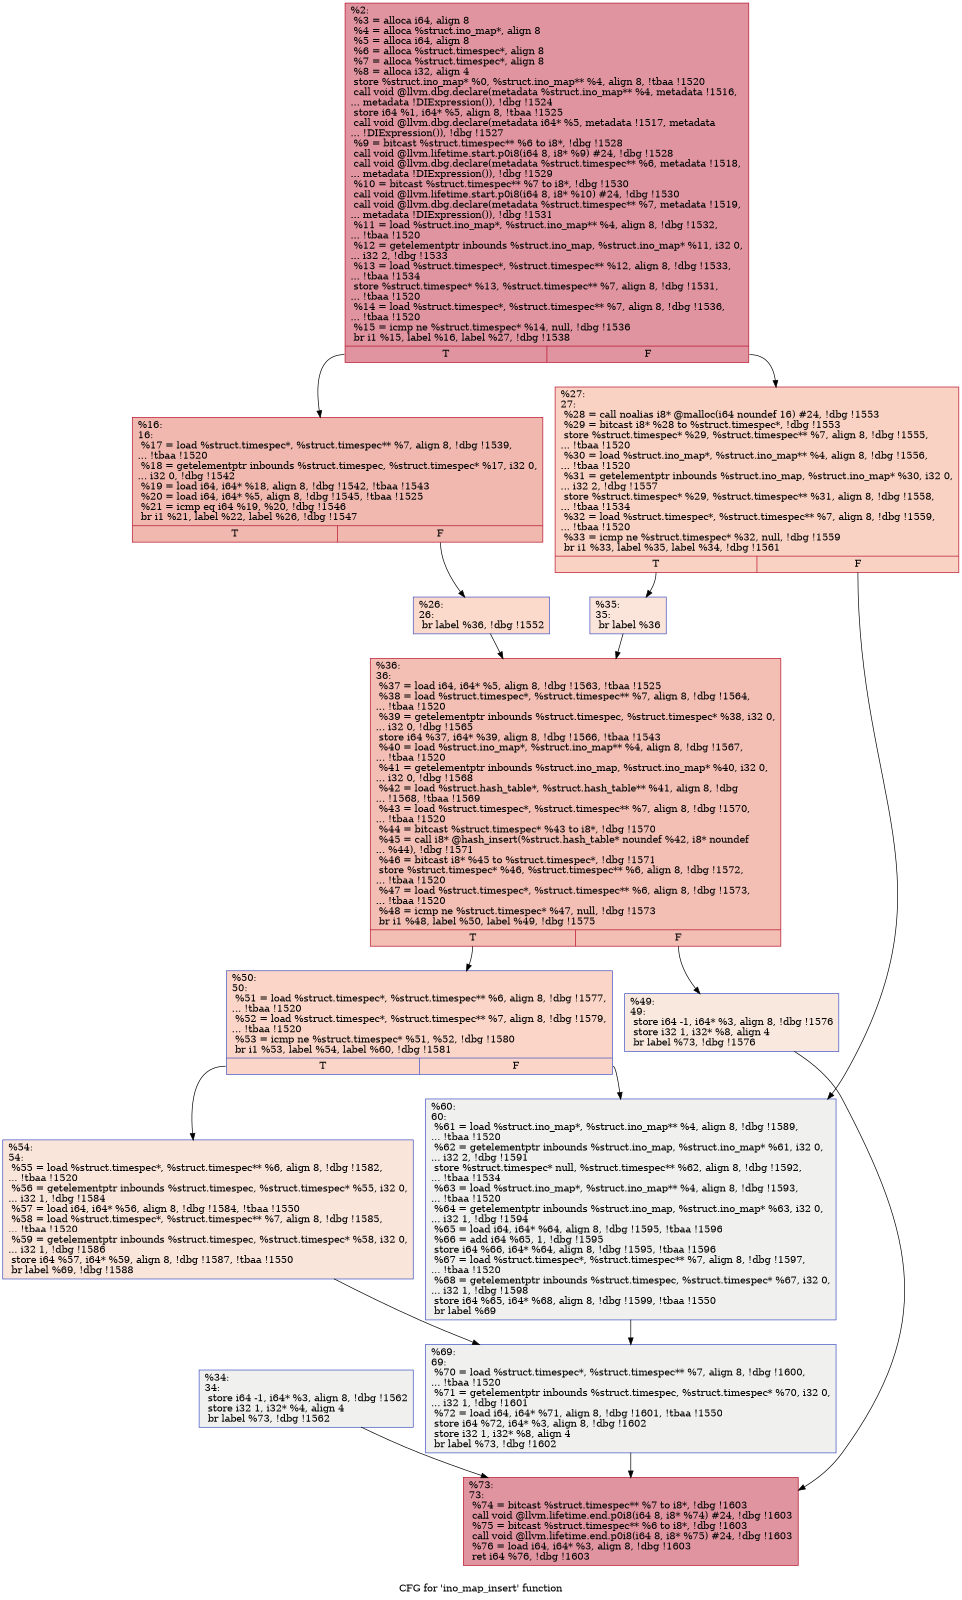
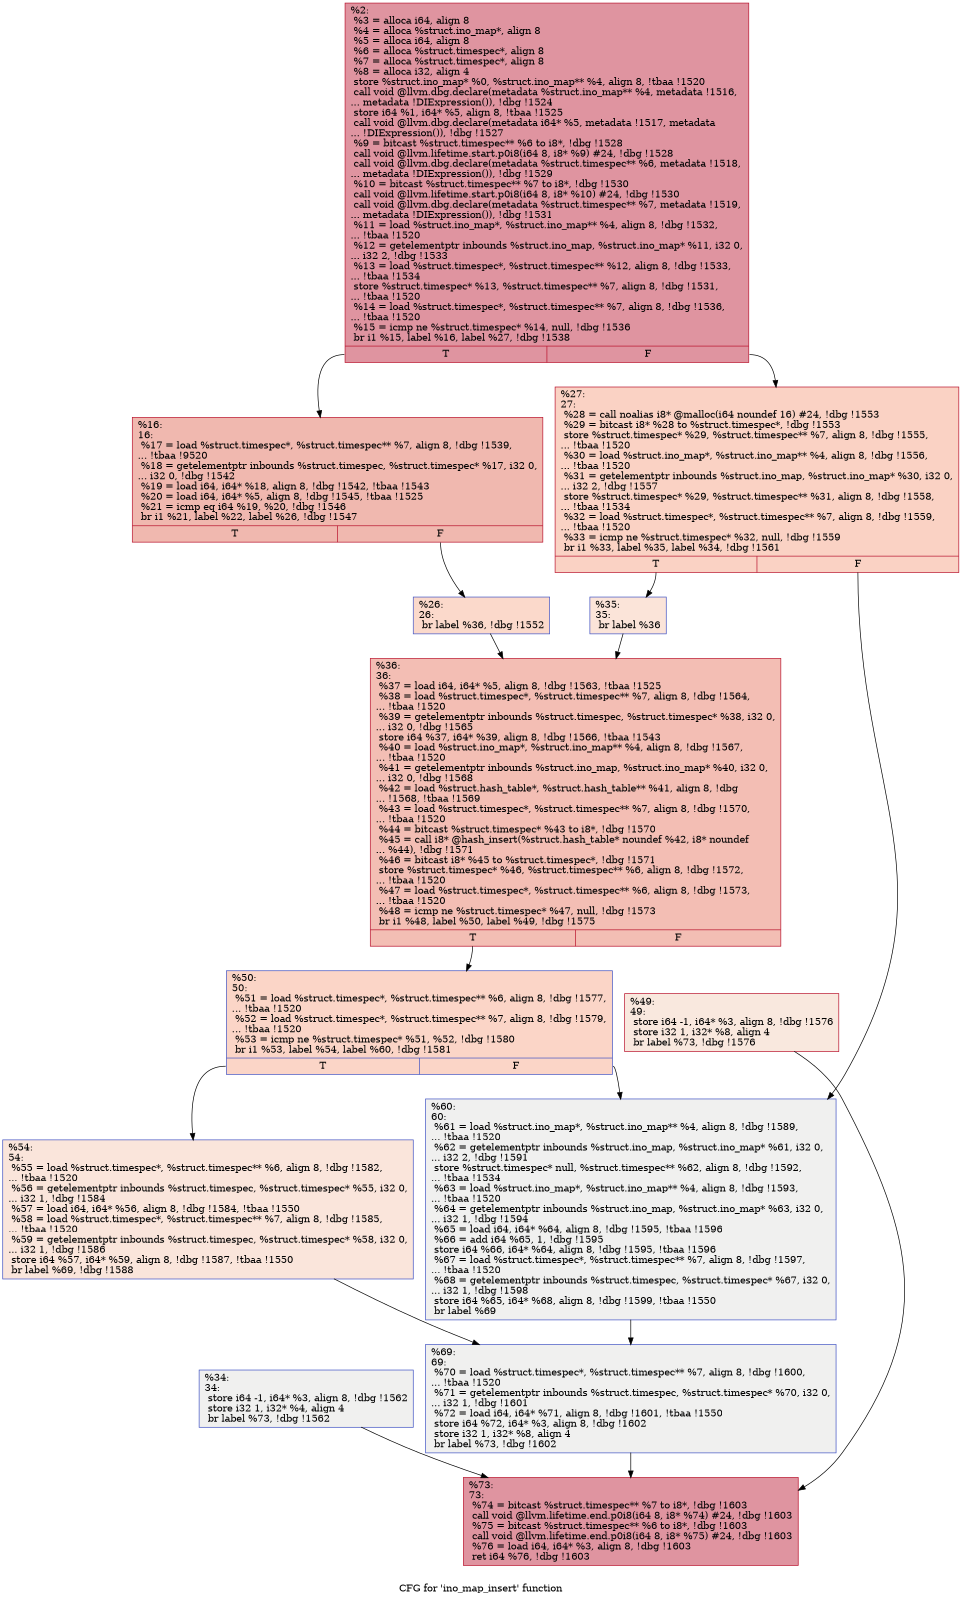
(173, 456) -> (173, 456)
(684, 969) -> none
(732, 1023) -> (732, 1023)
